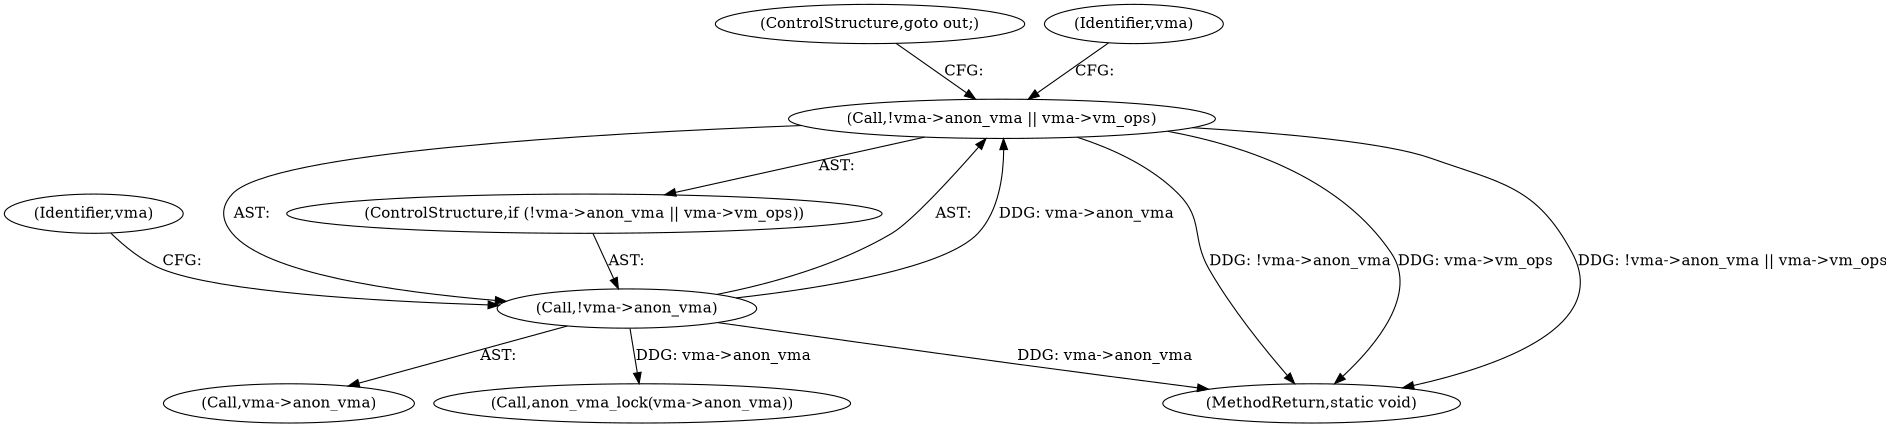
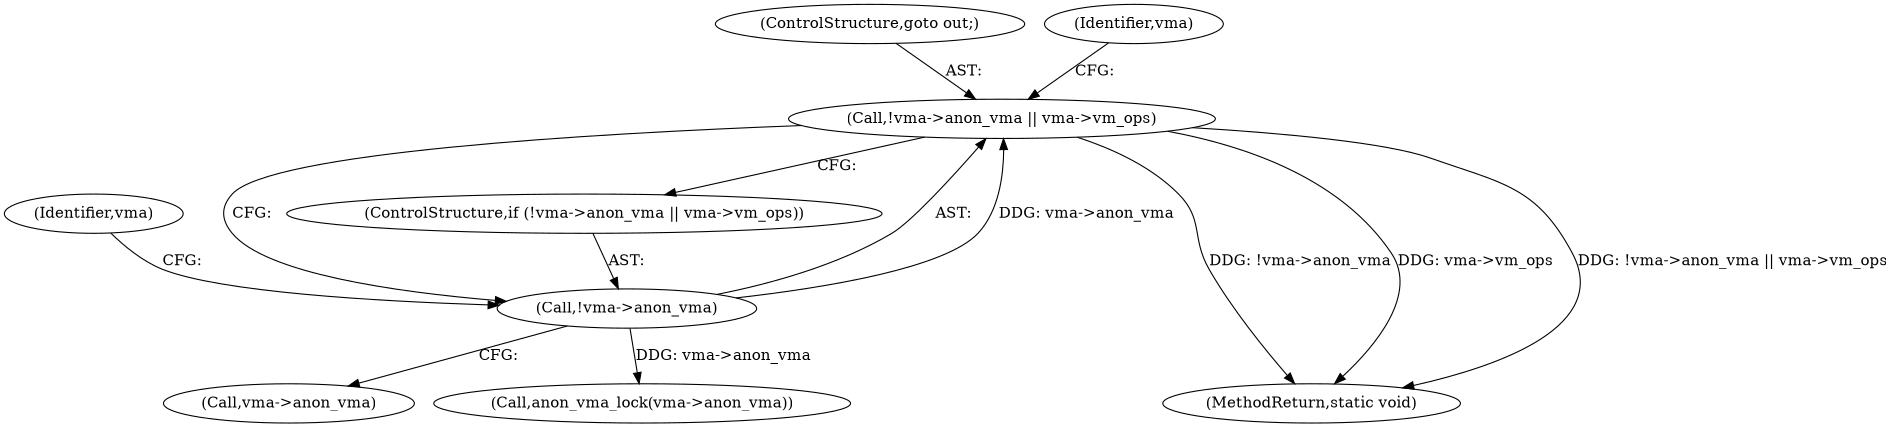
(967, 71) -> (967, 71)
(840, 166) -> (840, 166)
(255, 214) -> (255, 214)
(501, 356) -> (501, 356)
(957, 356) -> none
